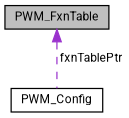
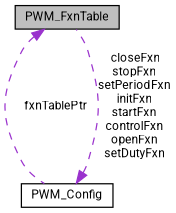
none -> (98, 100)
